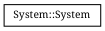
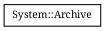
(52, 15) -> (52, 15)
